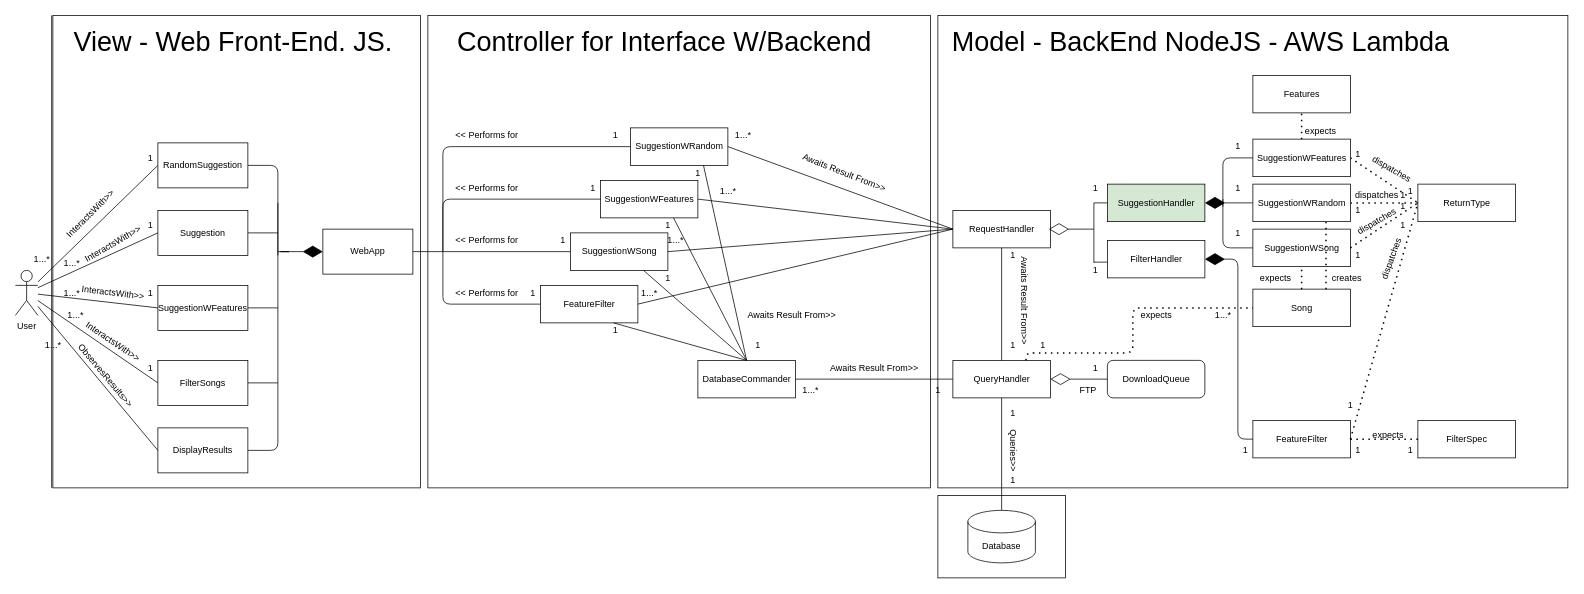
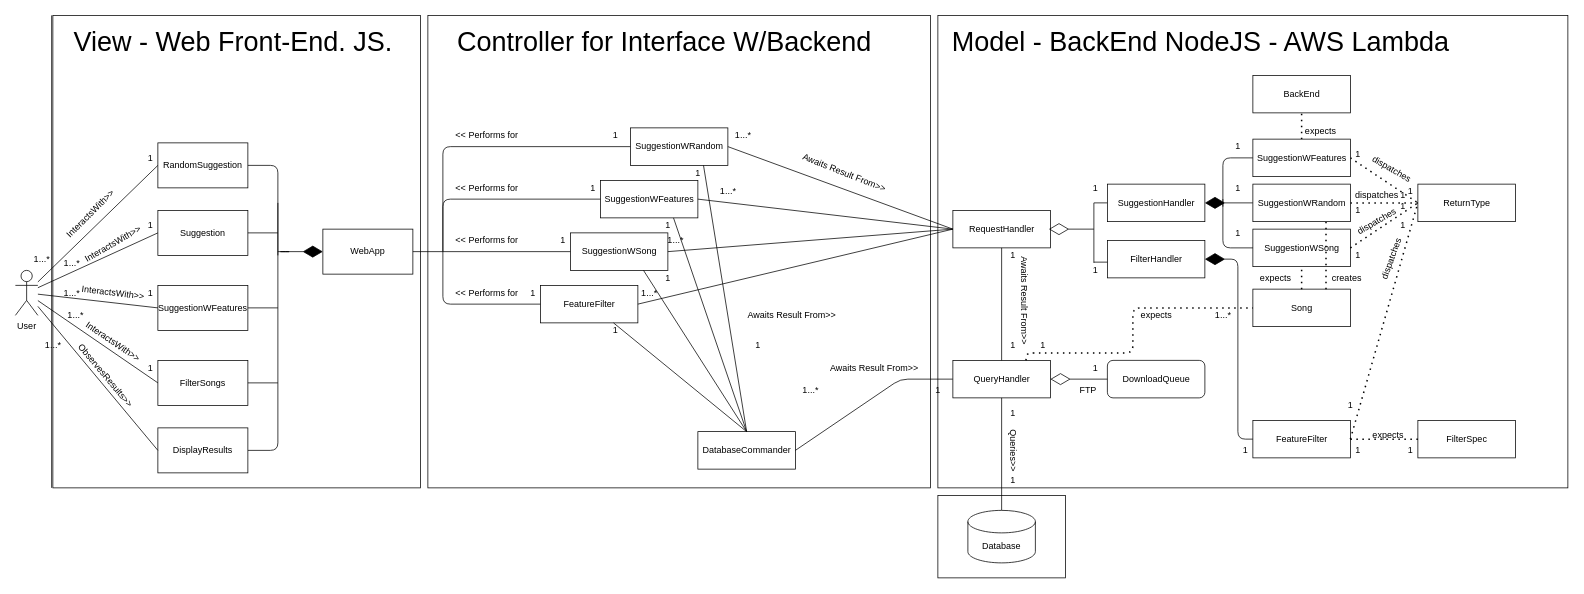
(1302, 94) -> (1302, 94)
(1156, 203) -> (1156, 203)
(747, 379) -> (747, 450)
